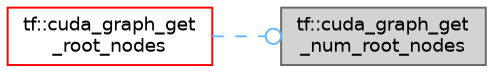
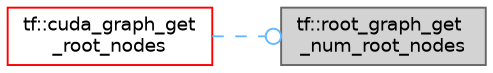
(383, 36) -> (383, 36)
